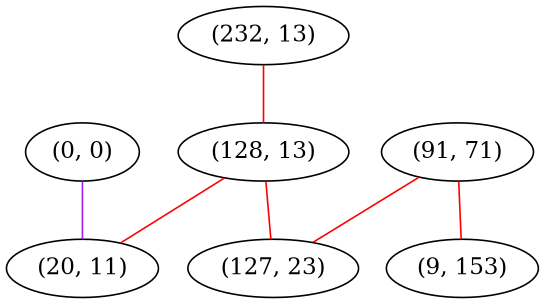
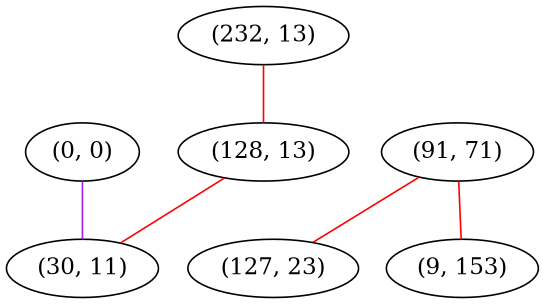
(268, 210) -> none
(82, 268) -> (82, 268)
